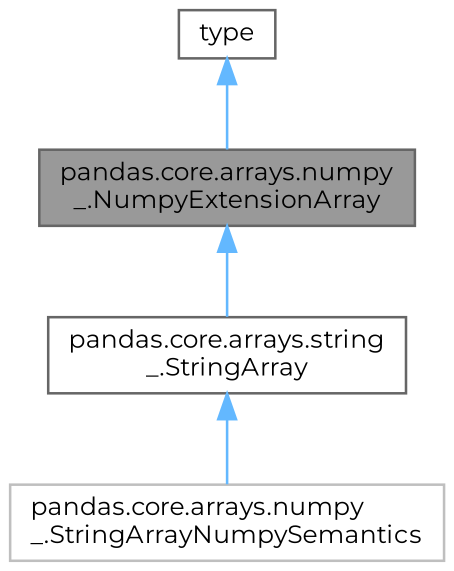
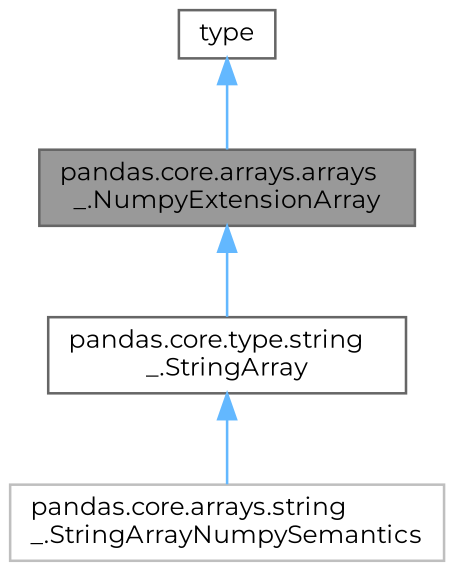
(227, 188) -> (227, 188)
(227, 355) -> (227, 355)
(227, 523) -> (227, 523)
